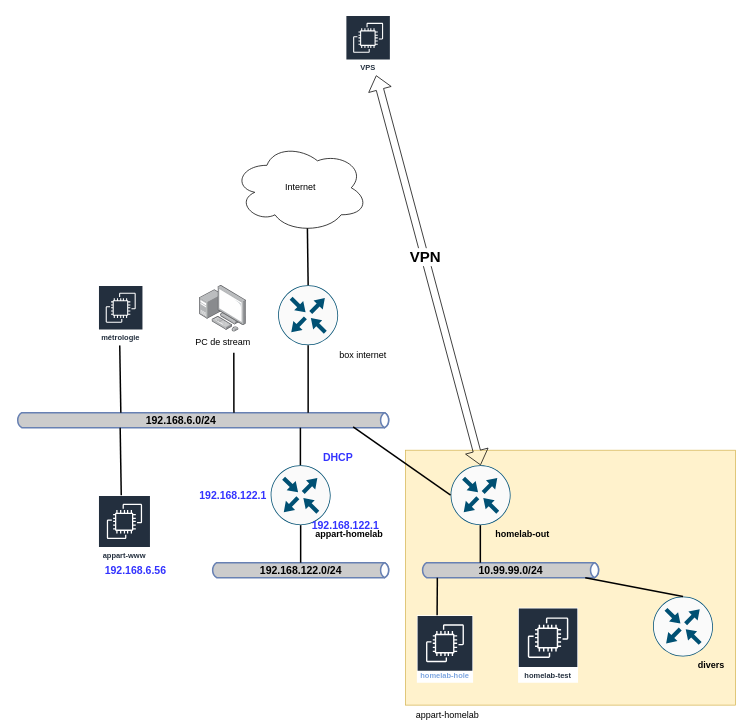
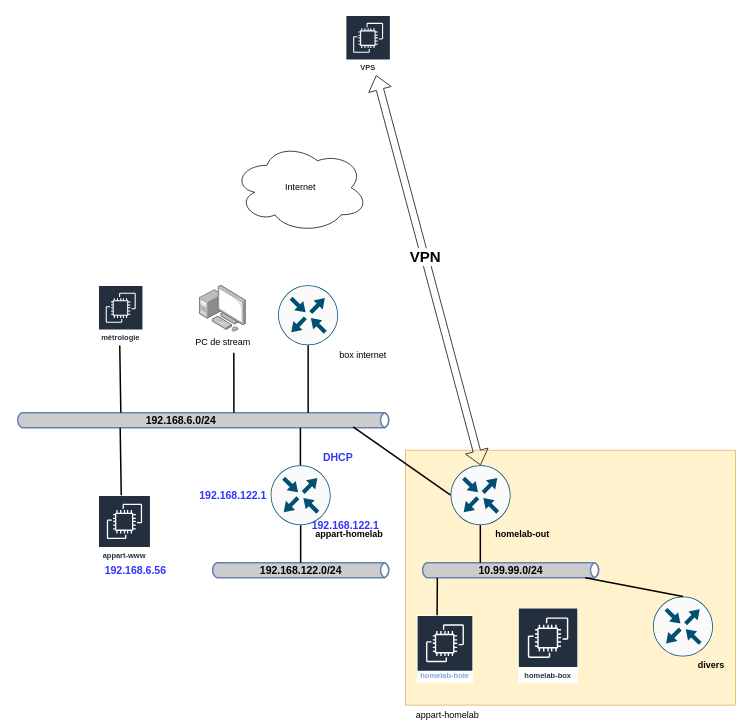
(308, 257) -> none
(548, 675) -> (548, 675)
